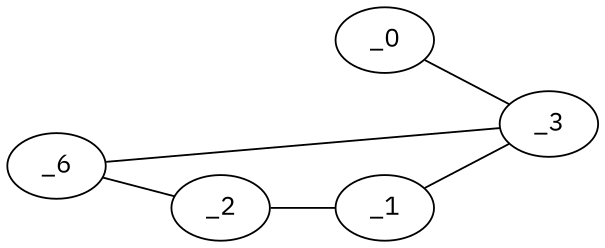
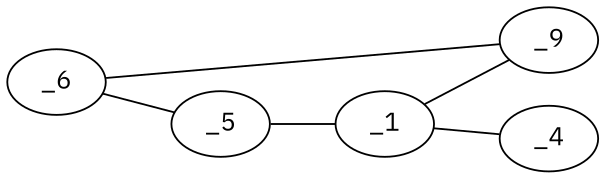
(385, 40) -> none
(549, 124) -> (549, 40)
none -> (549, 139)
(221, 208) -> (221, 124)
